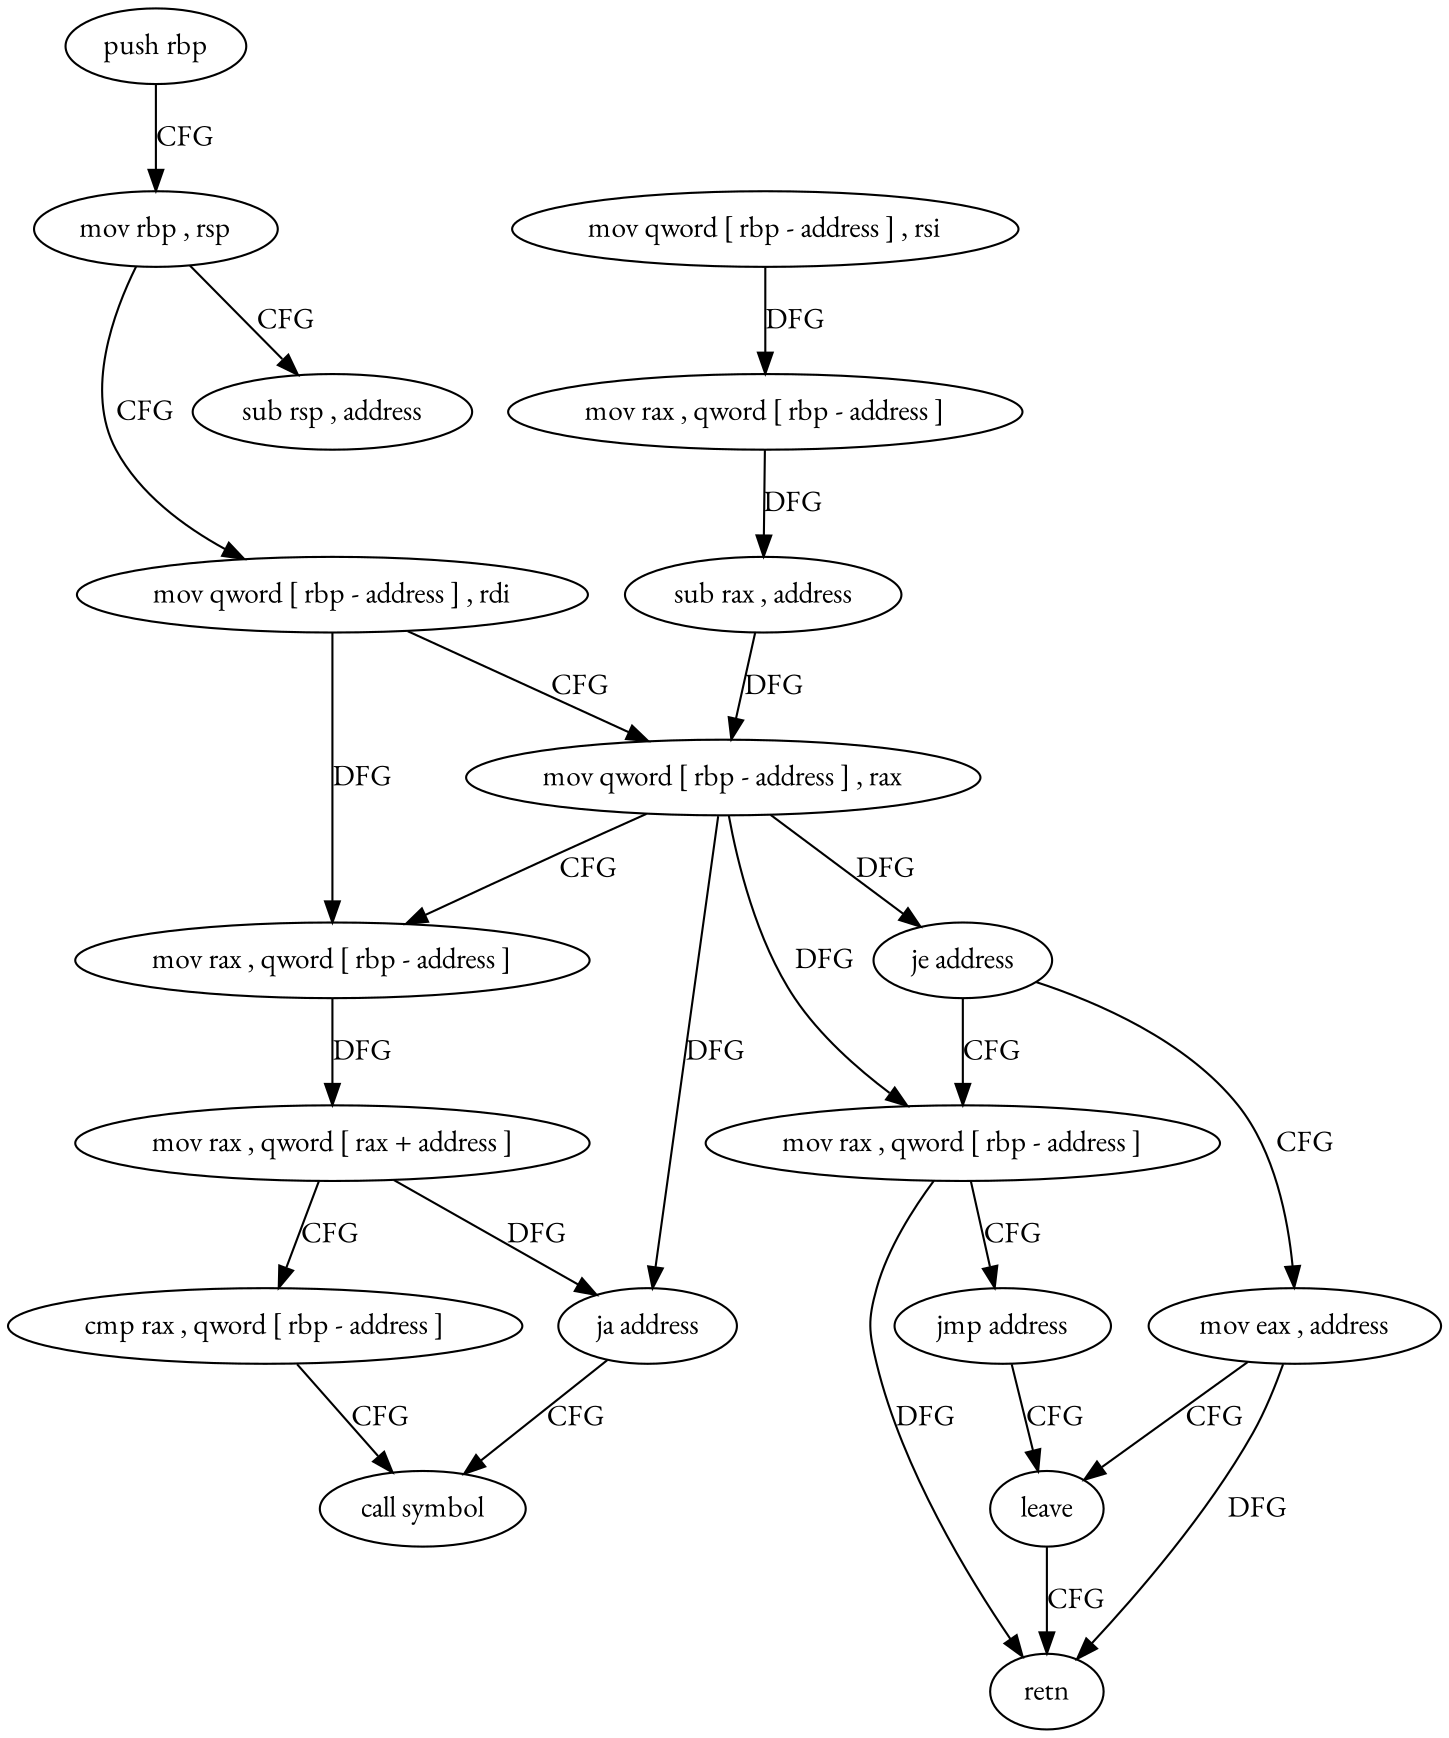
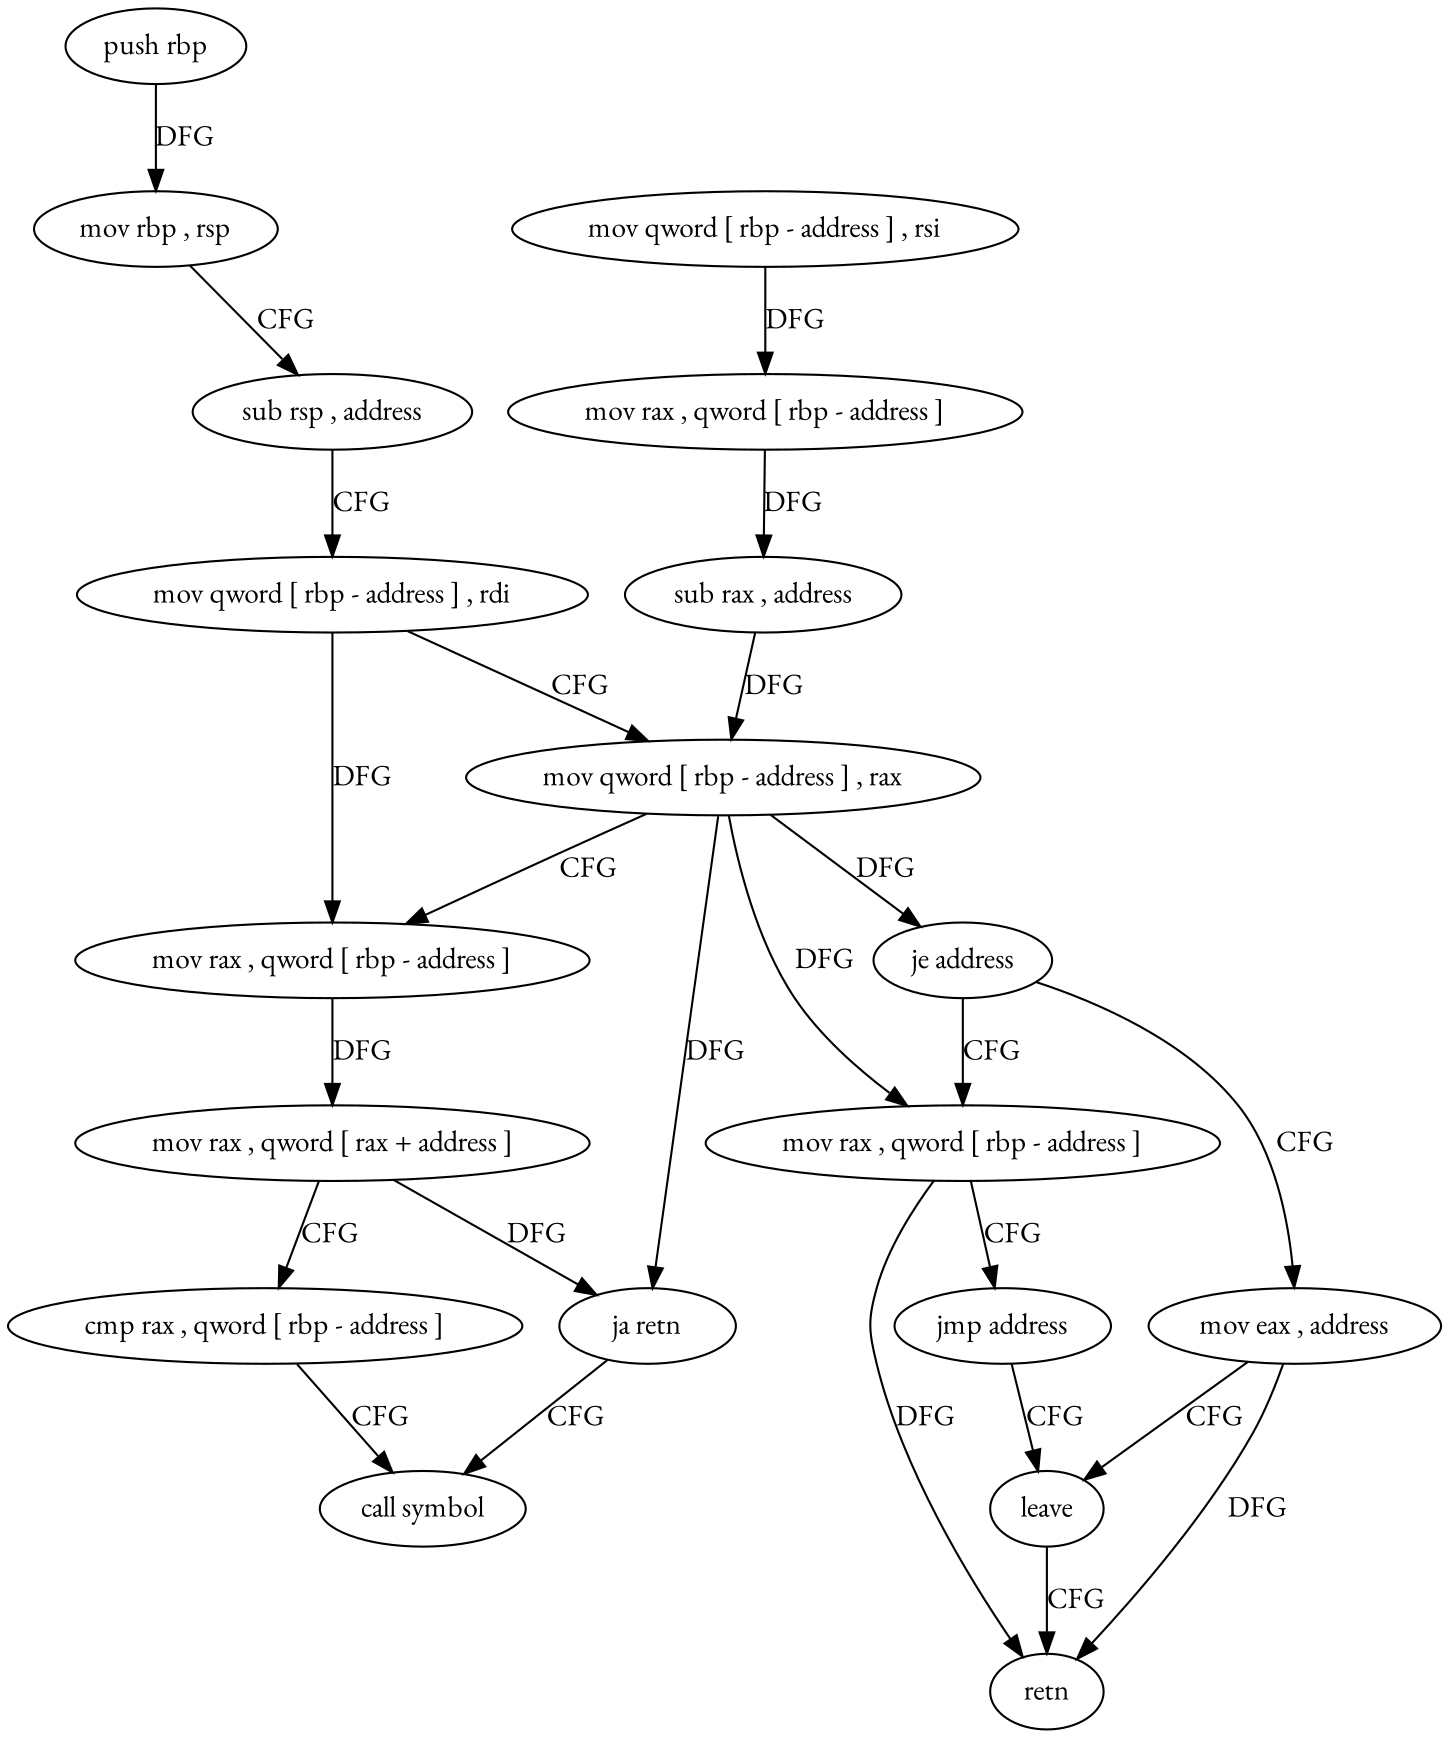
(185, 138) -> (185, 138)
(108, 431) -> (332, 493)
(648, 1326) -> (648, 1326)
